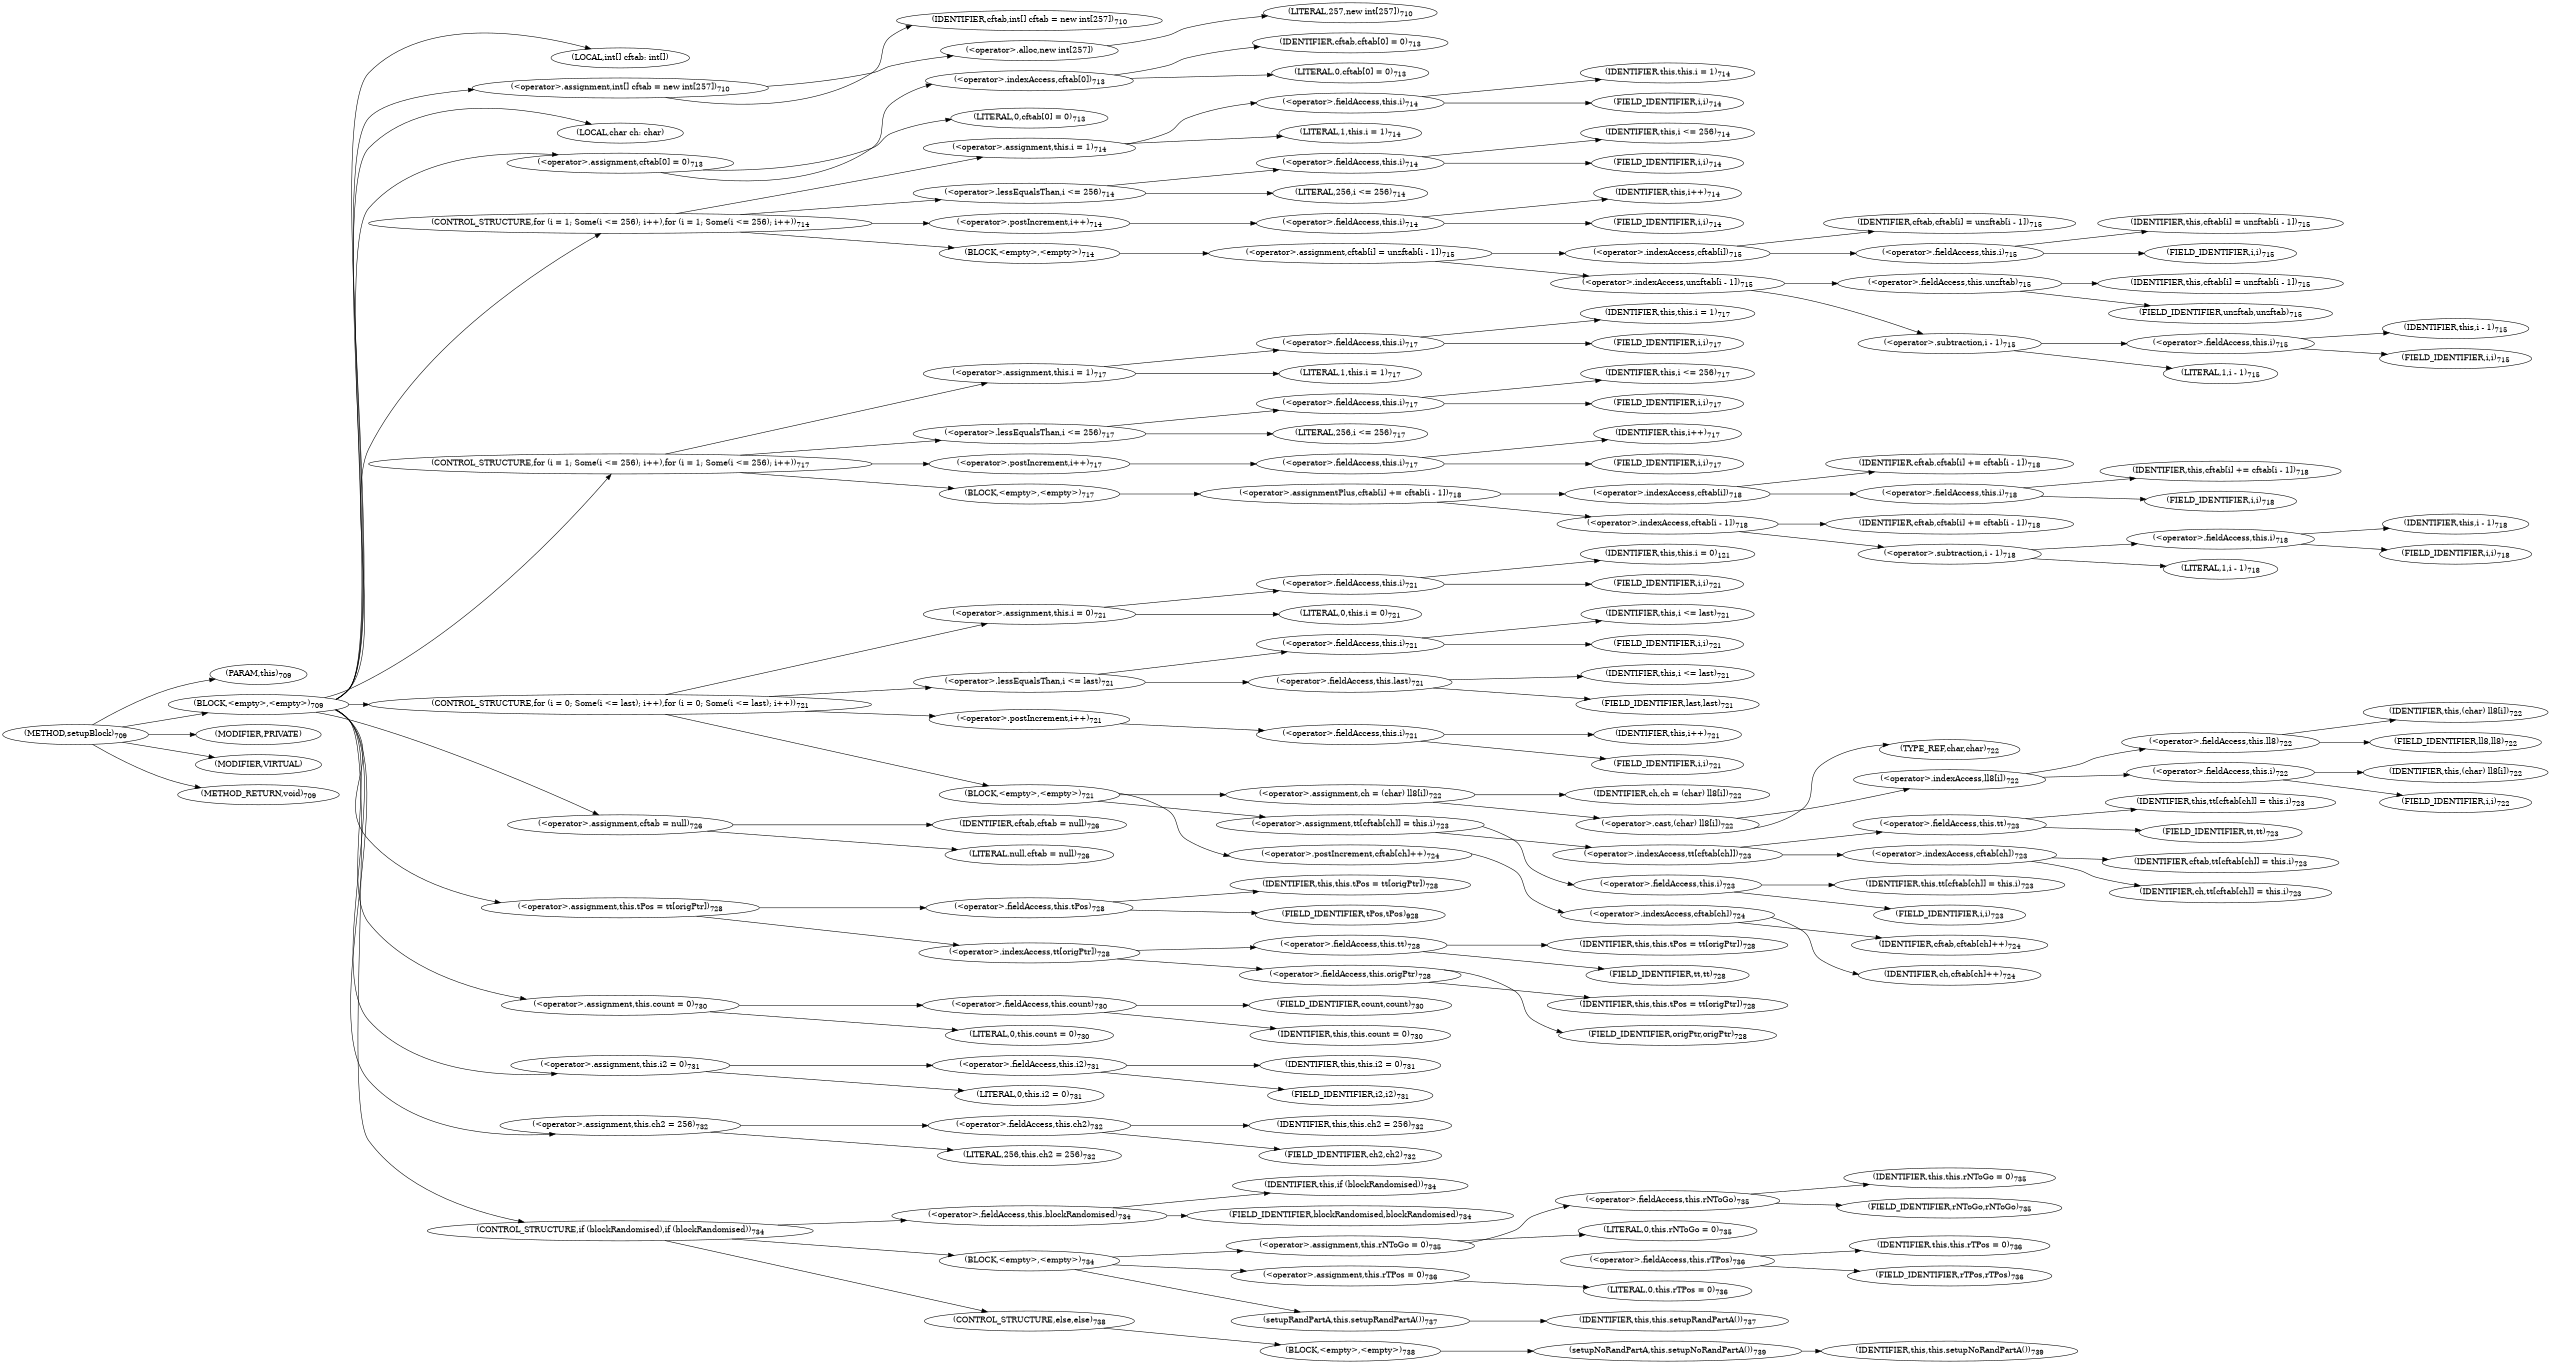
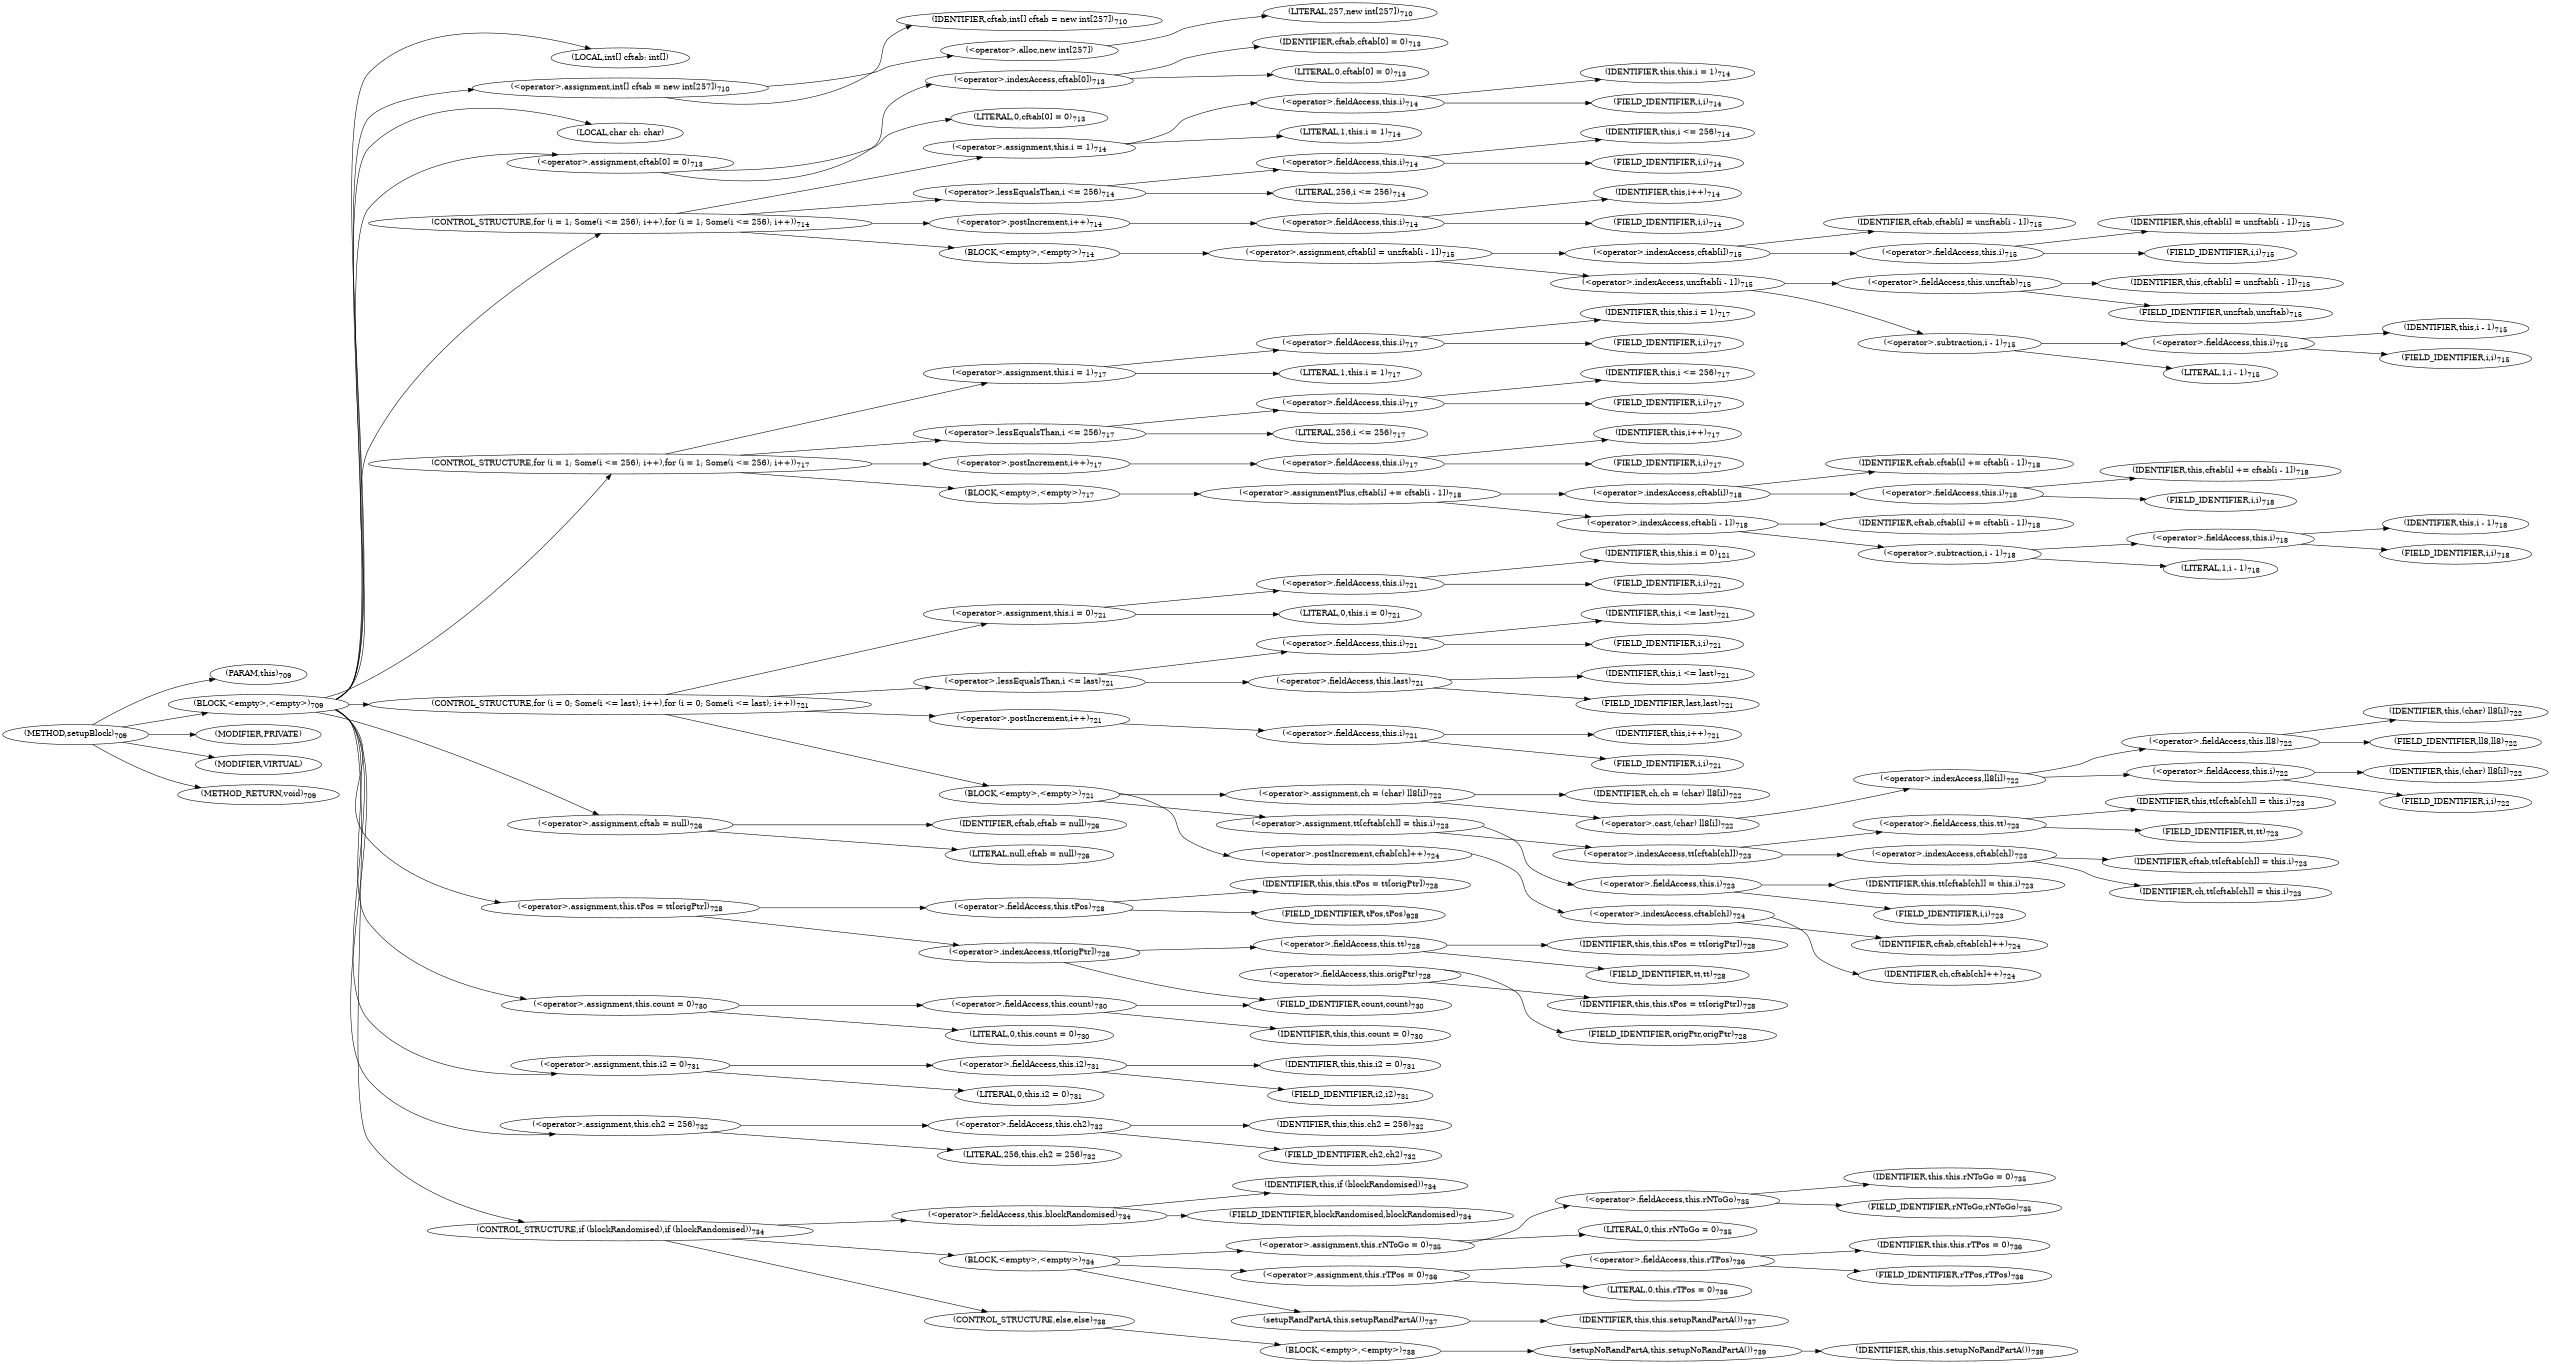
(1950, 750) -> none
(1187, 964) -> (1161, 985)
none -> (1510, 1268)
